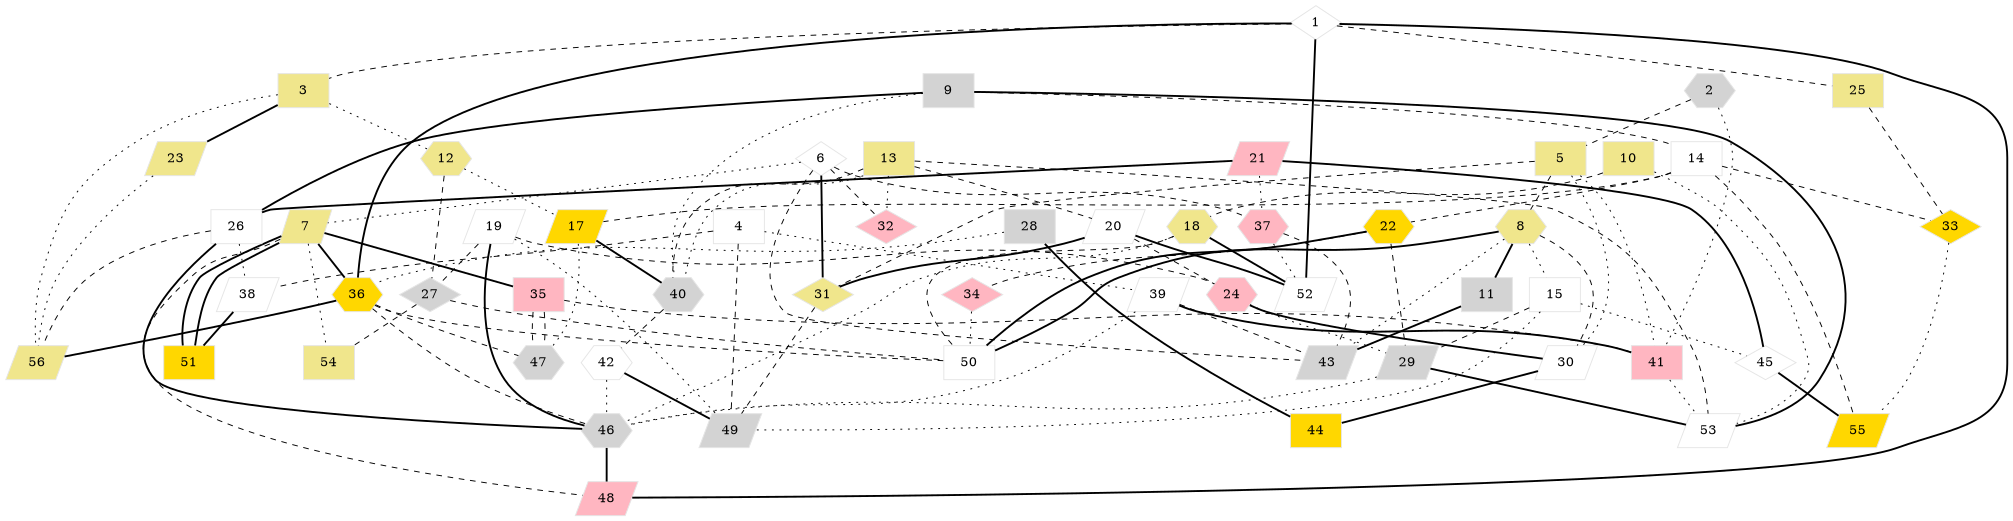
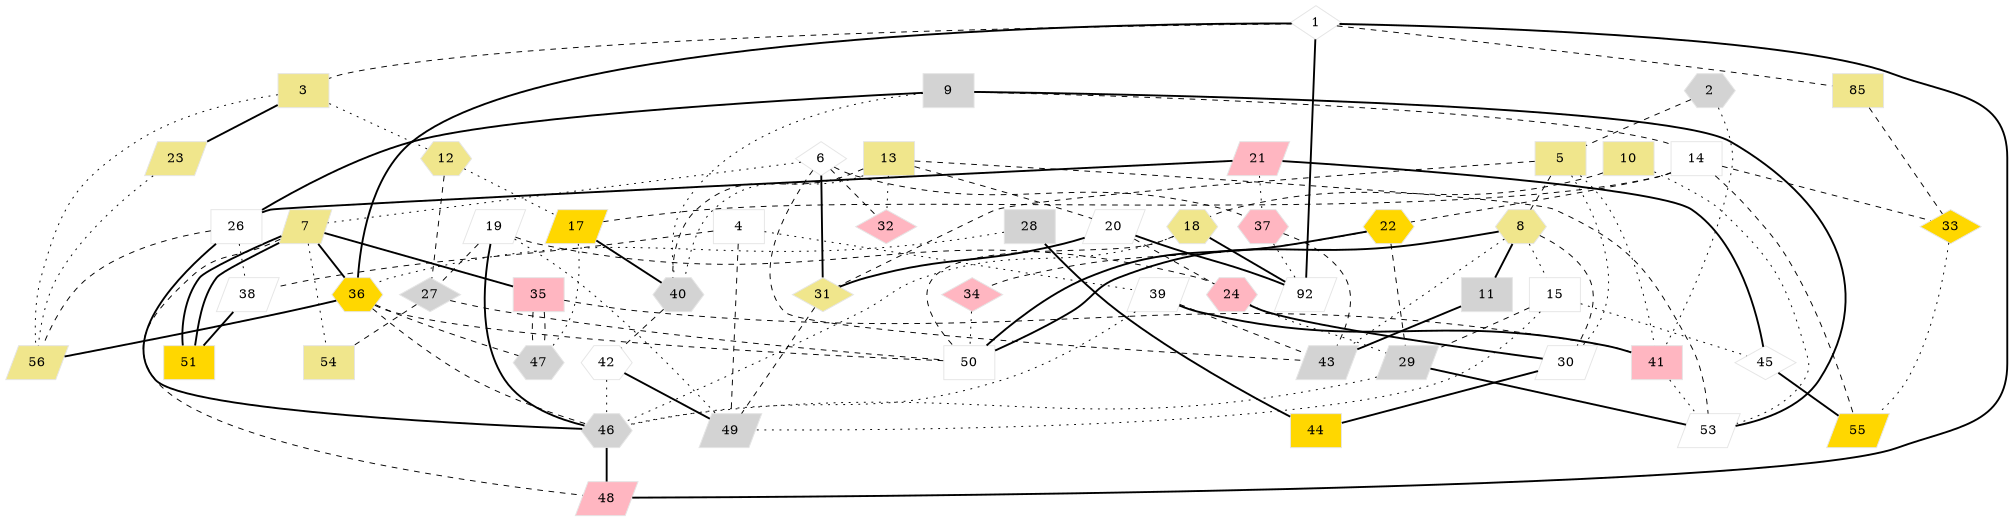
(1858, 91) -> (1858, 91)
(1306, 295) -> (1306, 295)
